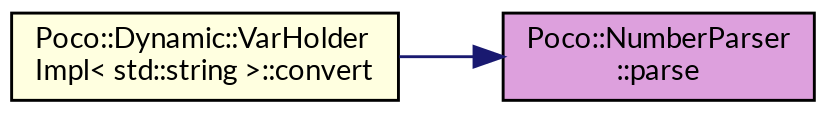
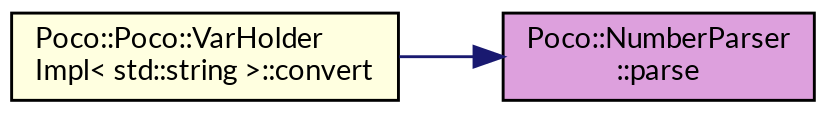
(205, 57) -> (205, 57)
